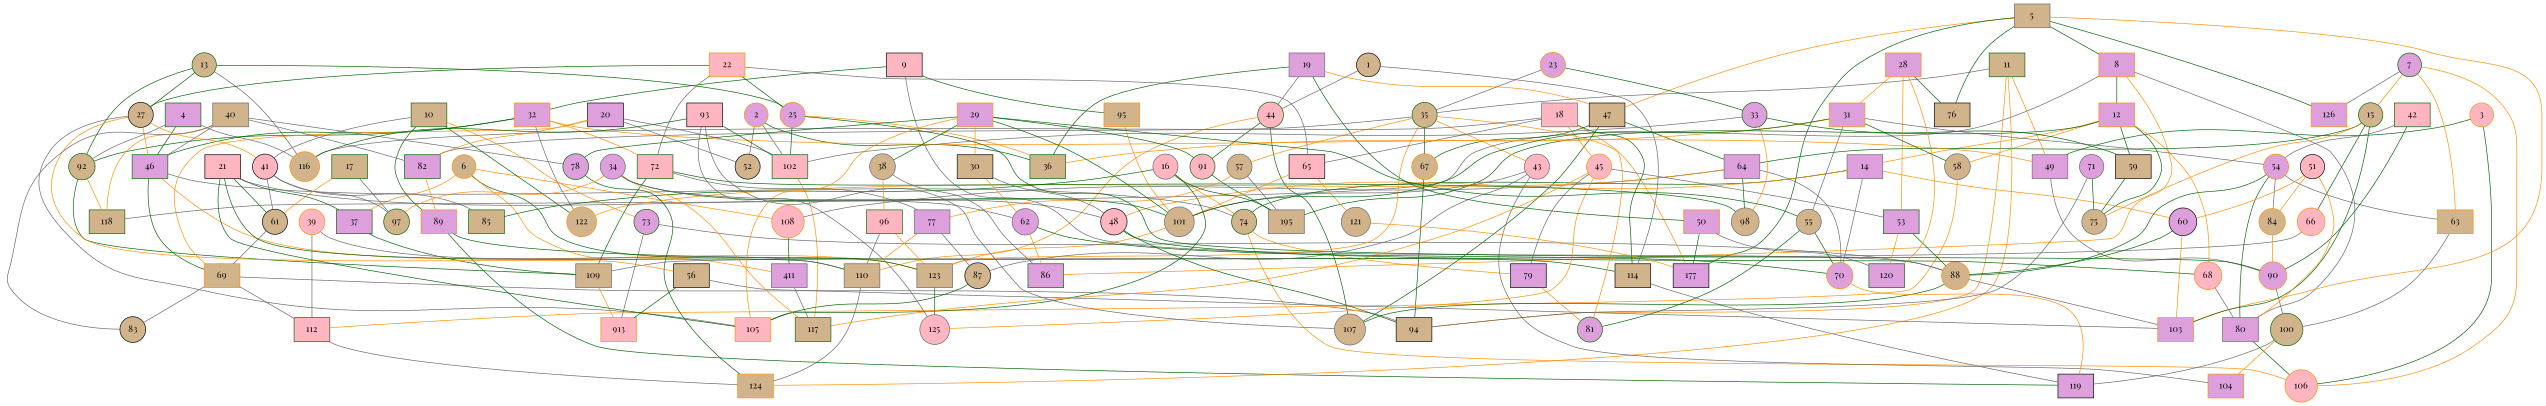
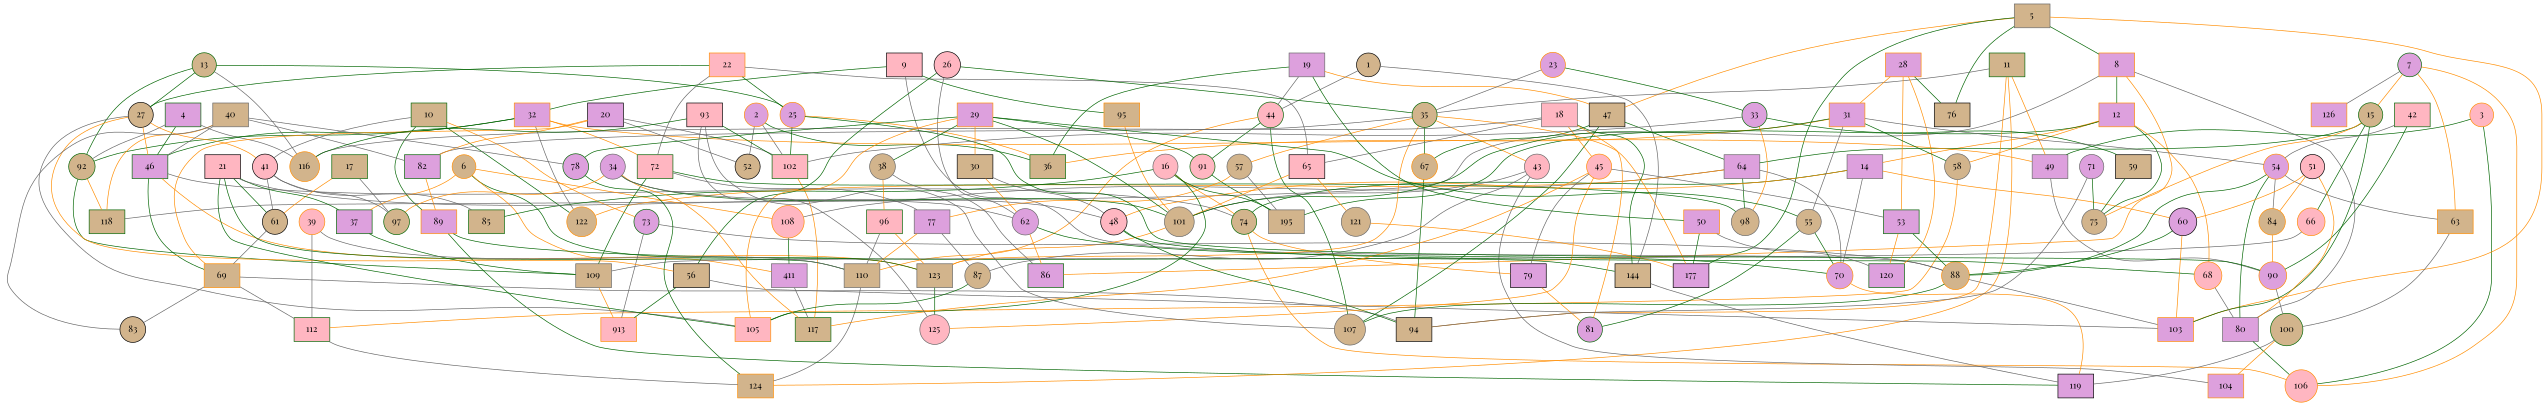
(2182, 60) -> none
none -> (947, 65)
(2126, 143) -> none
(978, 276) -> (978, 276)
(1633, 276) -> (1633, 276)
